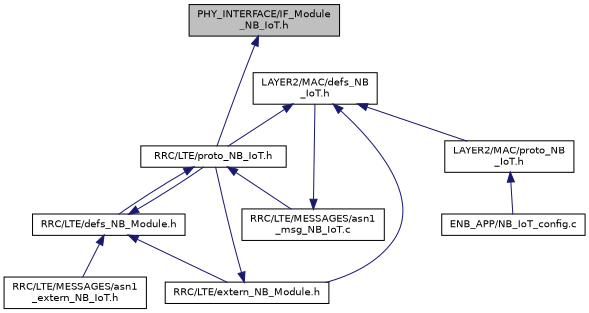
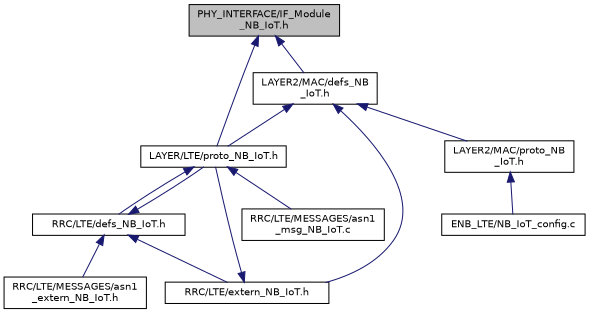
(314, 151) -> (293, 58)
(214, 157) -> (214, 157)
(109, 225) -> (109, 225)
(513, 225) -> (513, 225)
(247, 293) -> (247, 293)
